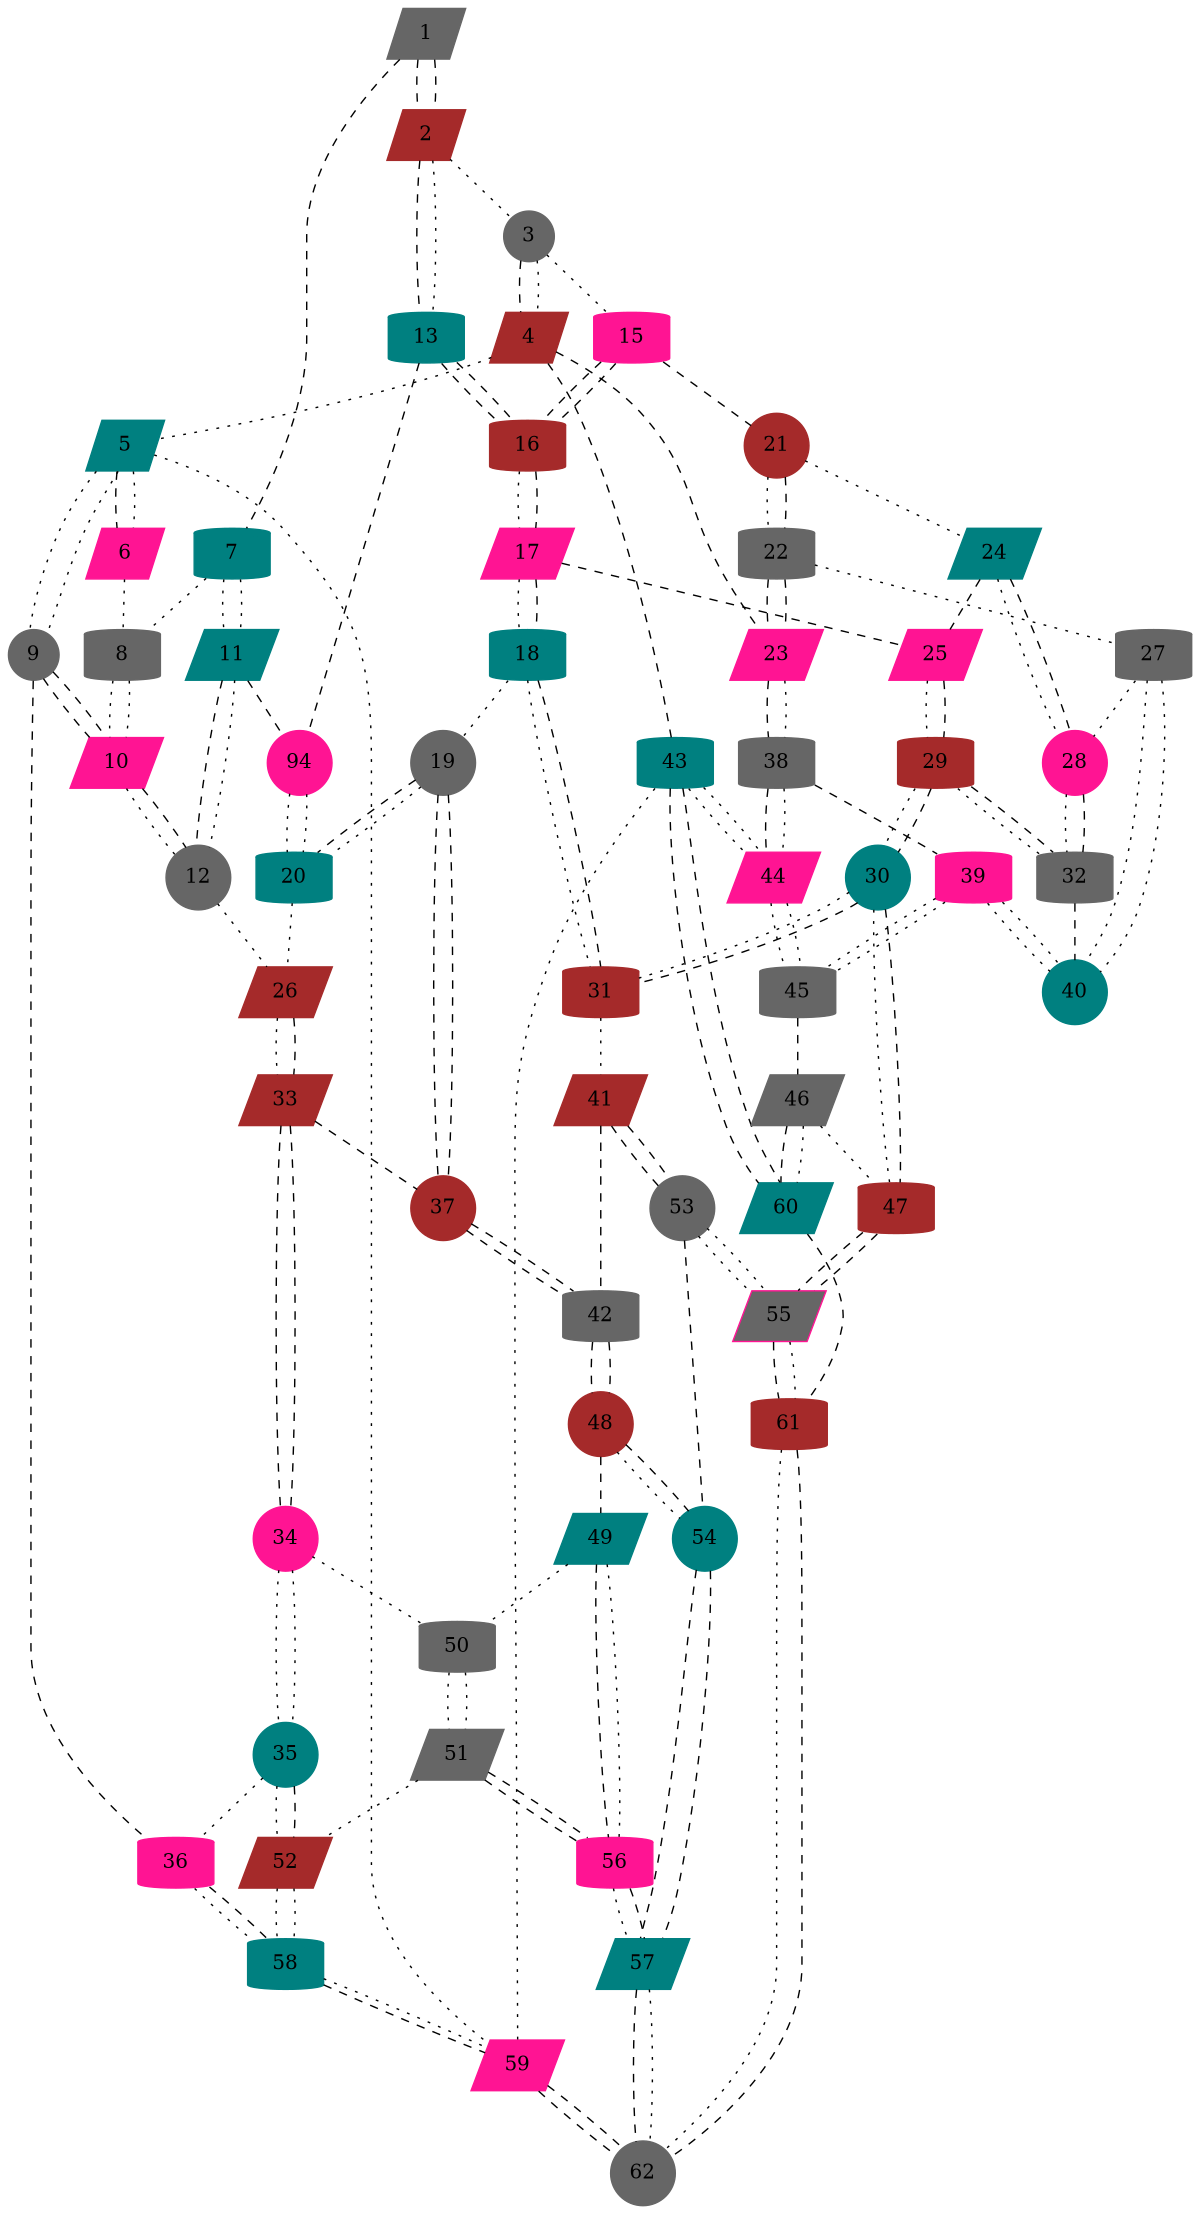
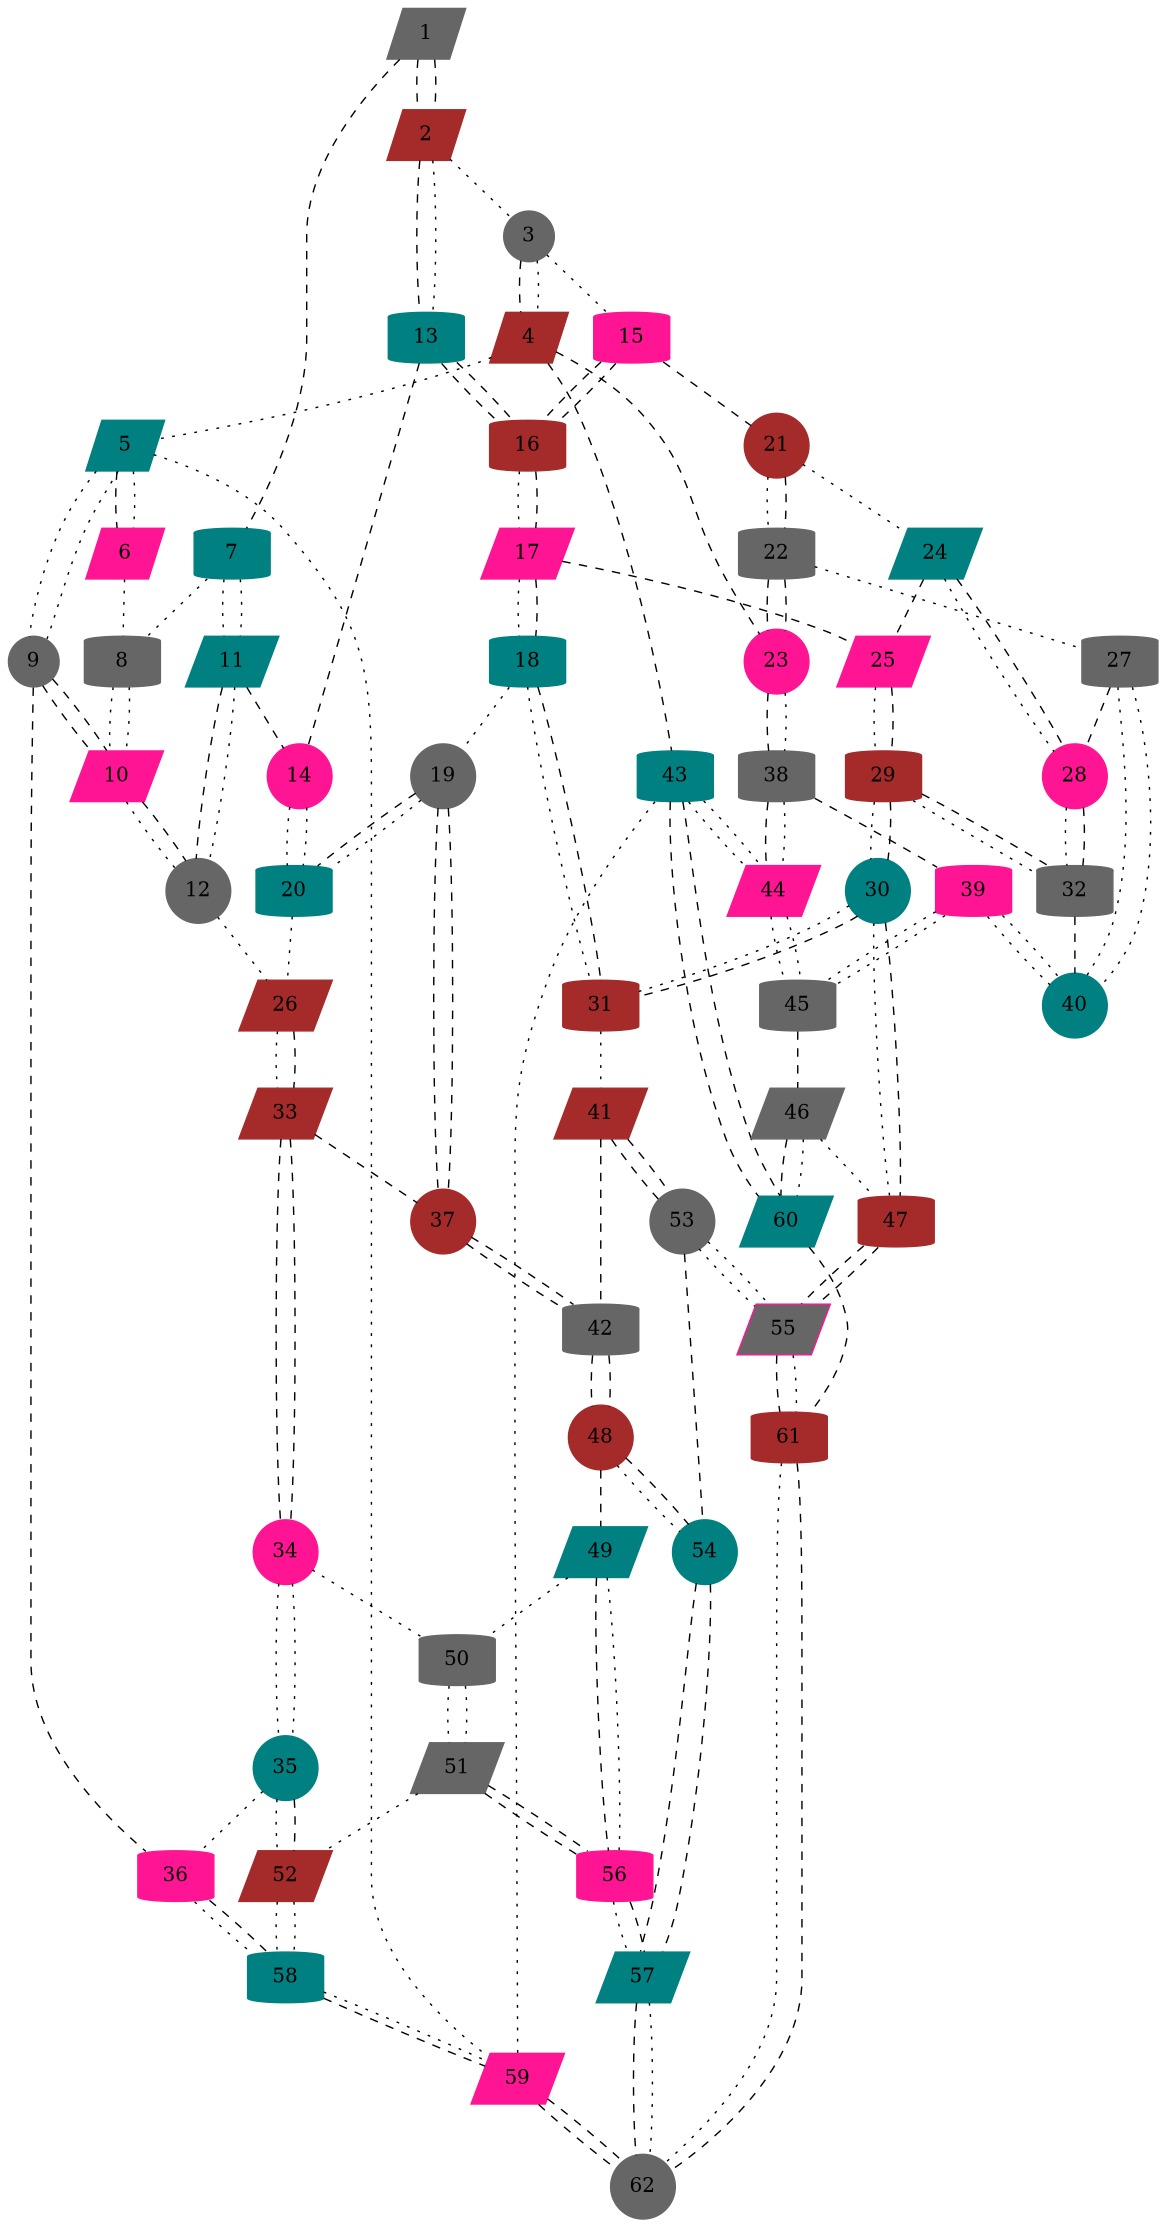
(777, 655) -> (777, 662)
(1115, 709) -> (1098, 717)
(300, 763) -> (300, 776)
